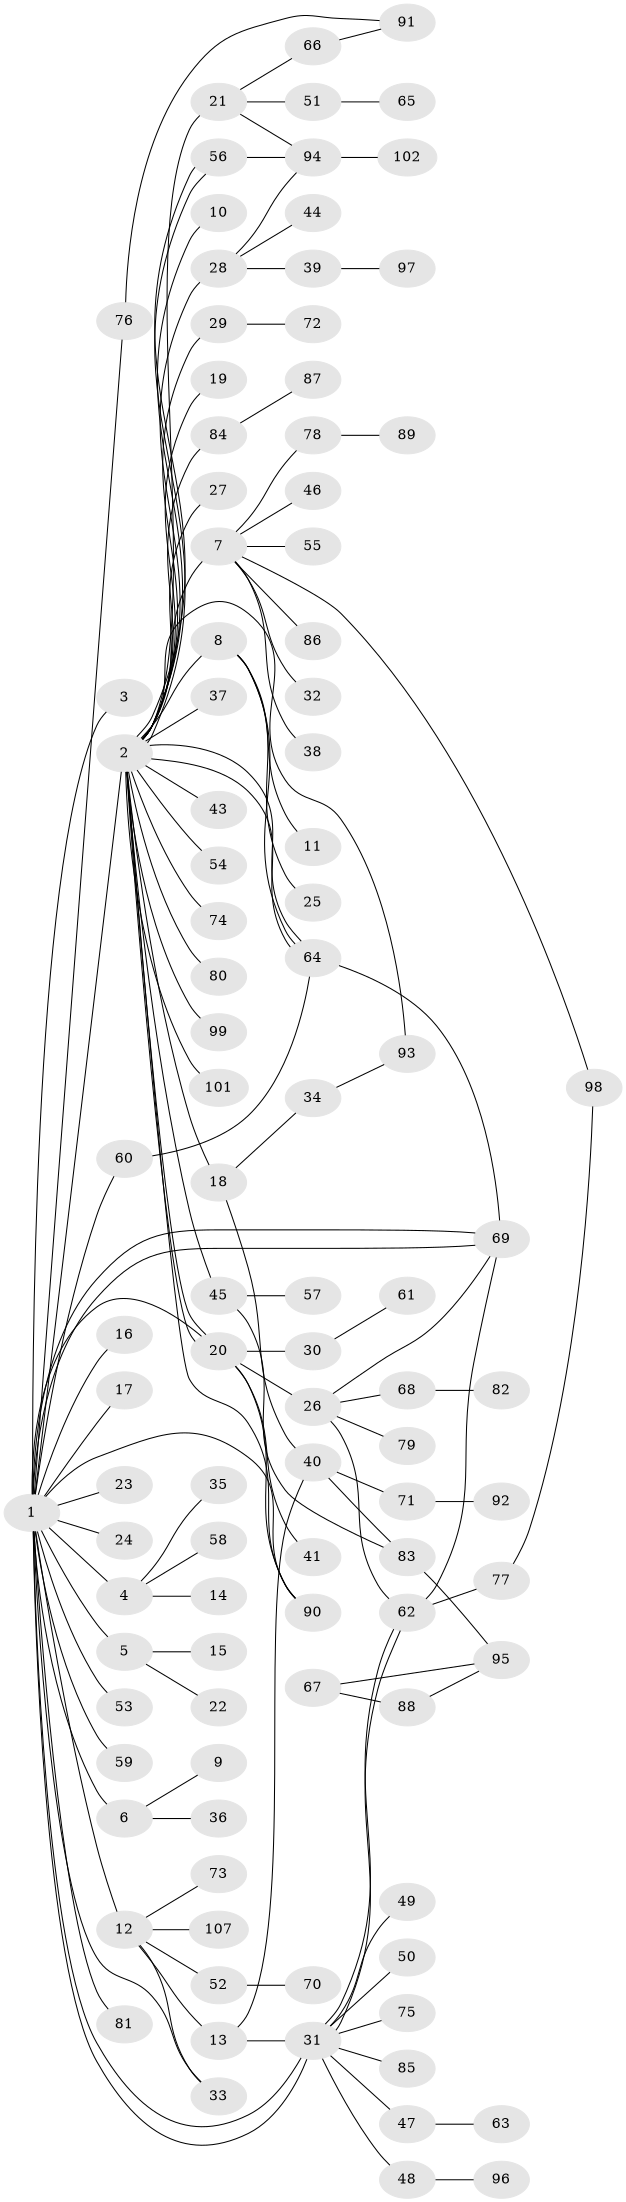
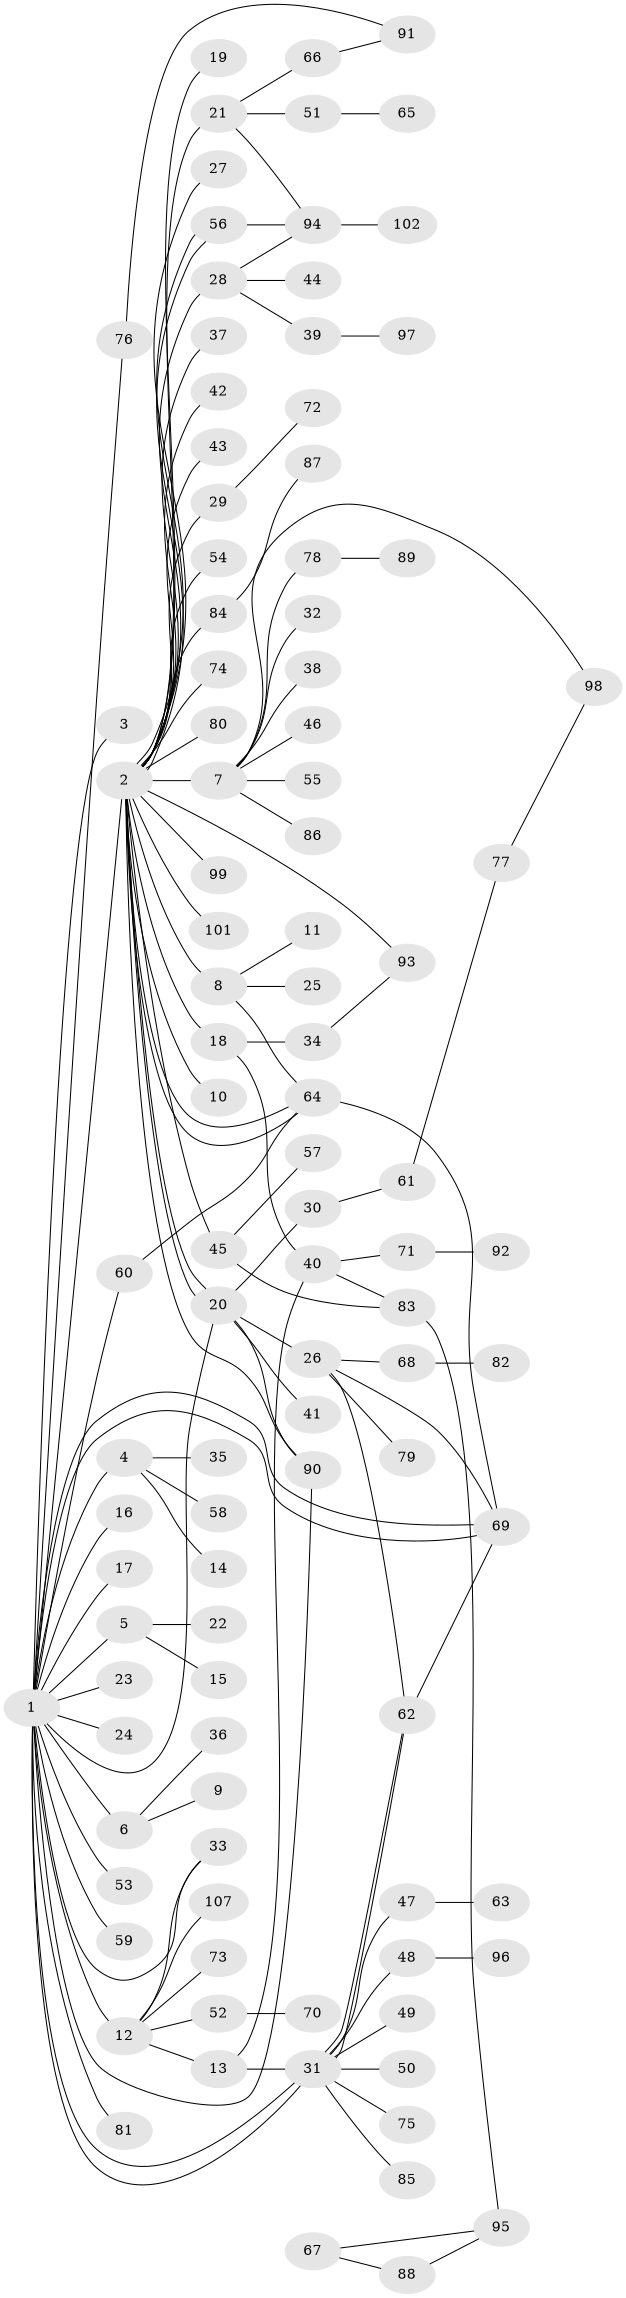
none -> (219, 392)
(456, 1596) -> (454, 1023)
